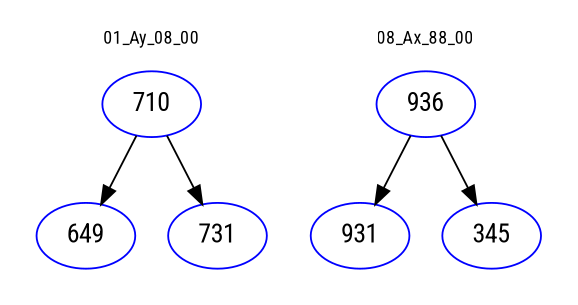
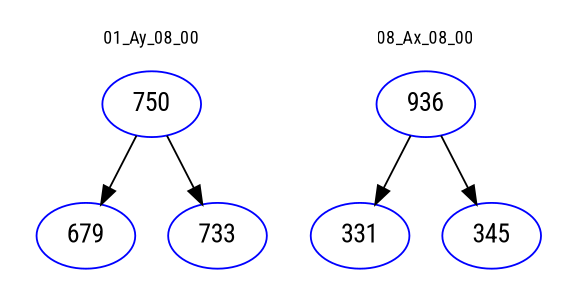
(426, 39) -> (426, 39)
(152, 104) -> (152, 104)
(86, 236) -> (86, 236)
(218, 236) -> (218, 236)
(360, 236) -> (360, 236)
